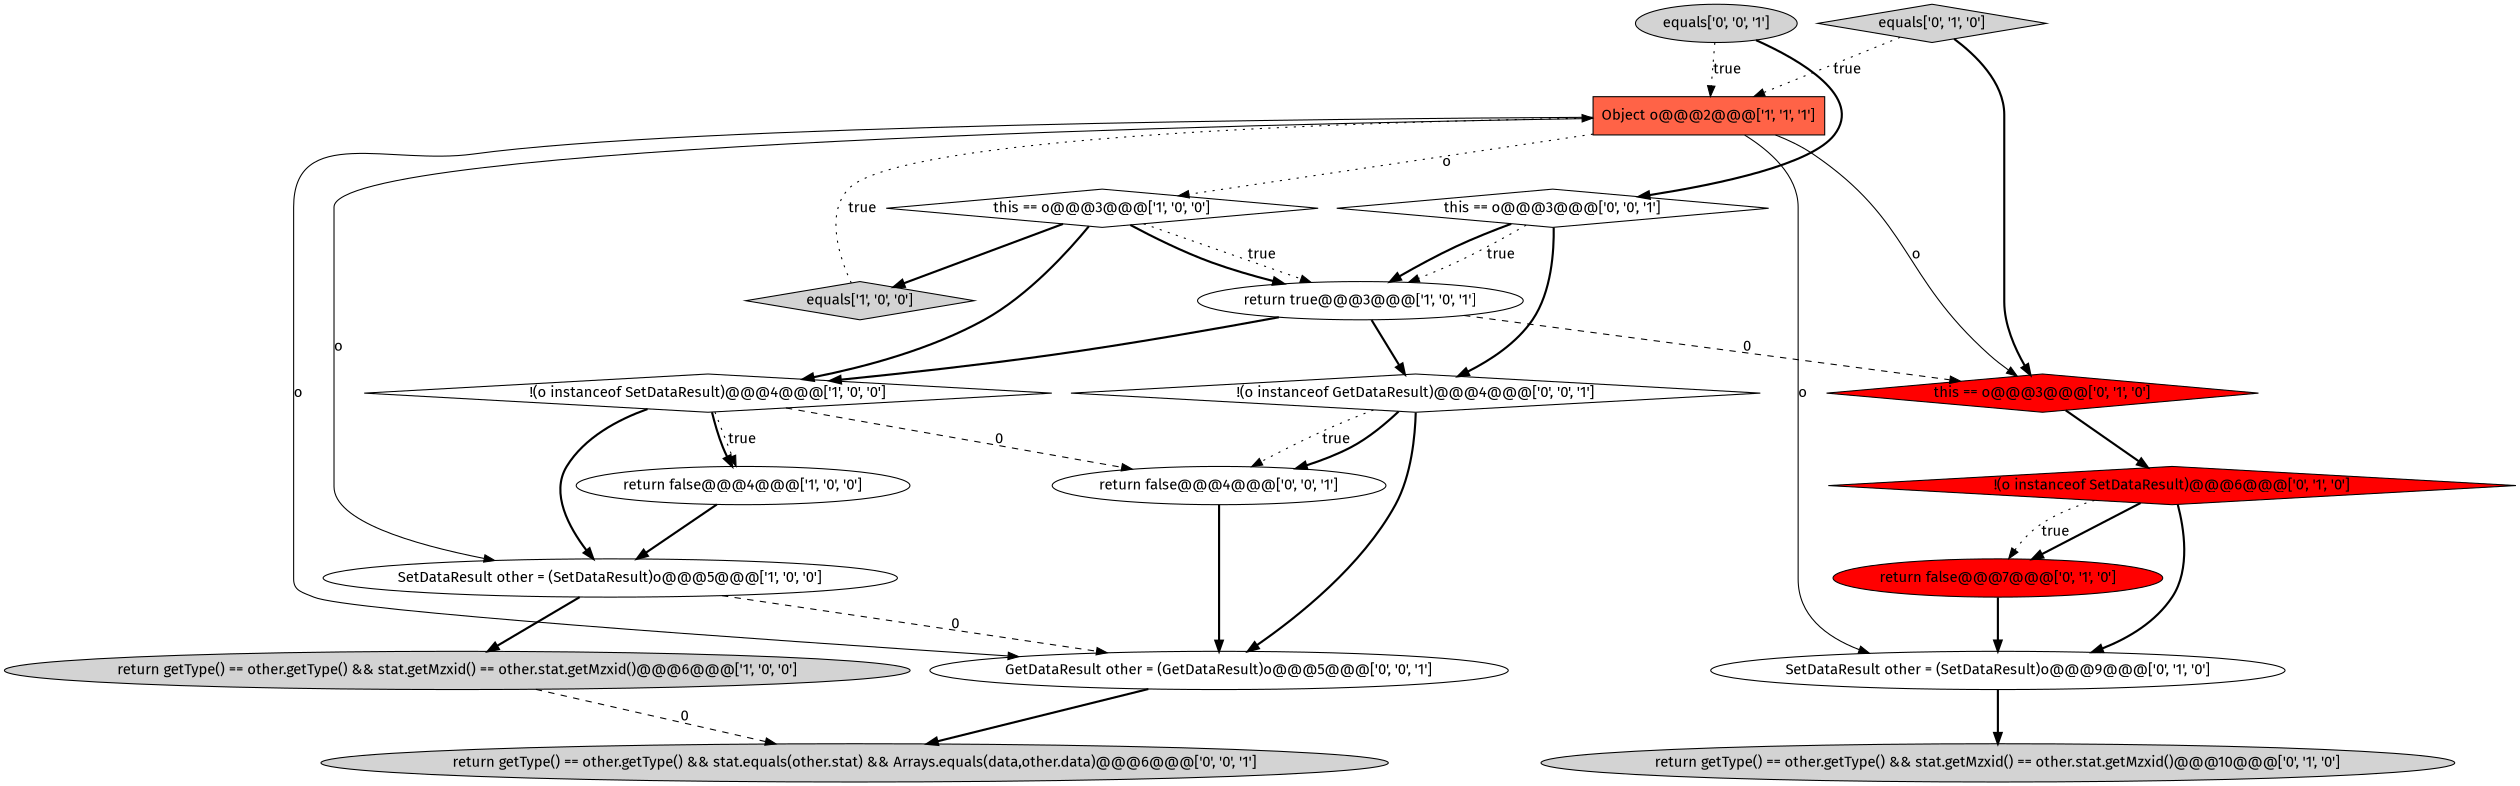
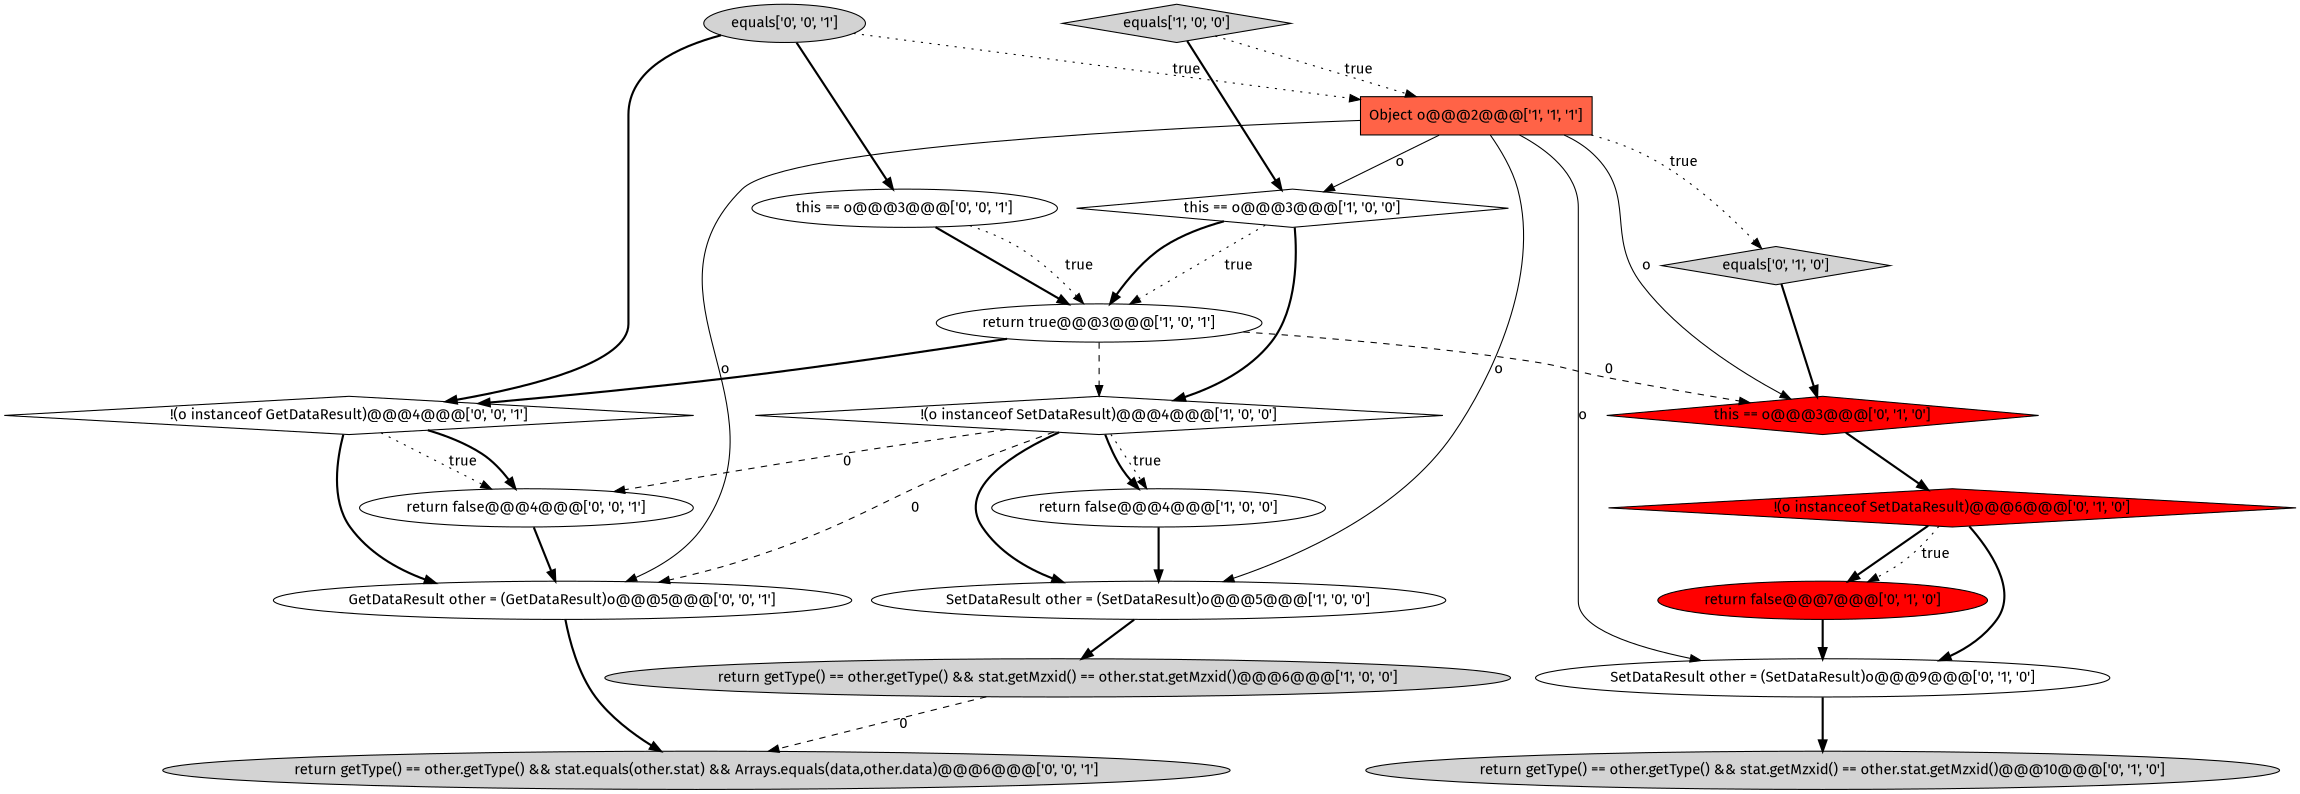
(1832, 65) -> (1680, 176)
(1391, 164) -> (1386, 161)
(1553, 208) -> (905, 208)
(983, 254) -> (1231, 111)
(1536, 314) -> (628, 252)
(1061, 354) -> (1099, 364)
(909, 623) -> (864, 512)
